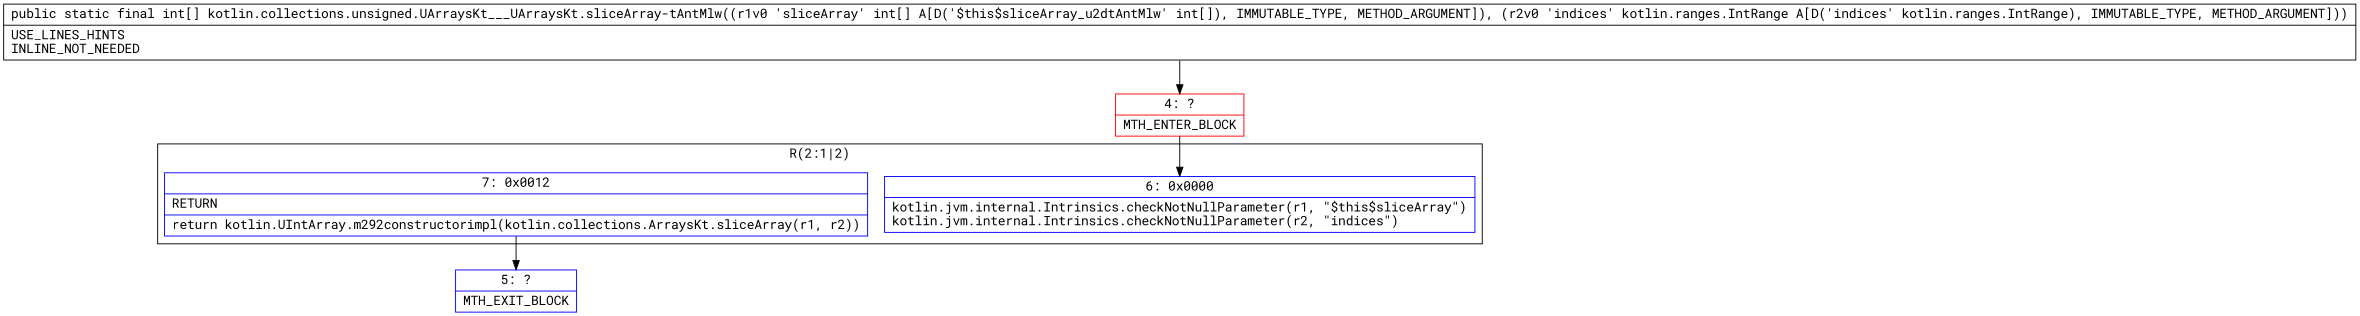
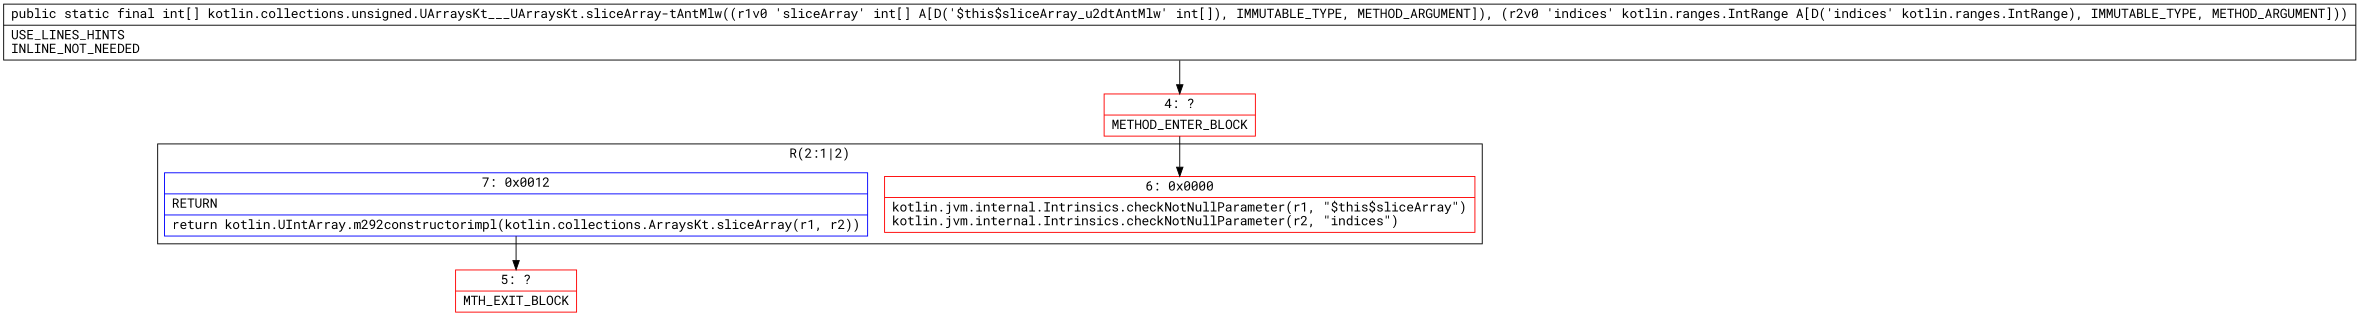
(1180, 125) -> (1180, 125)
(1180, 204) -> (1180, 204)
(516, 291) -> (516, 291)
